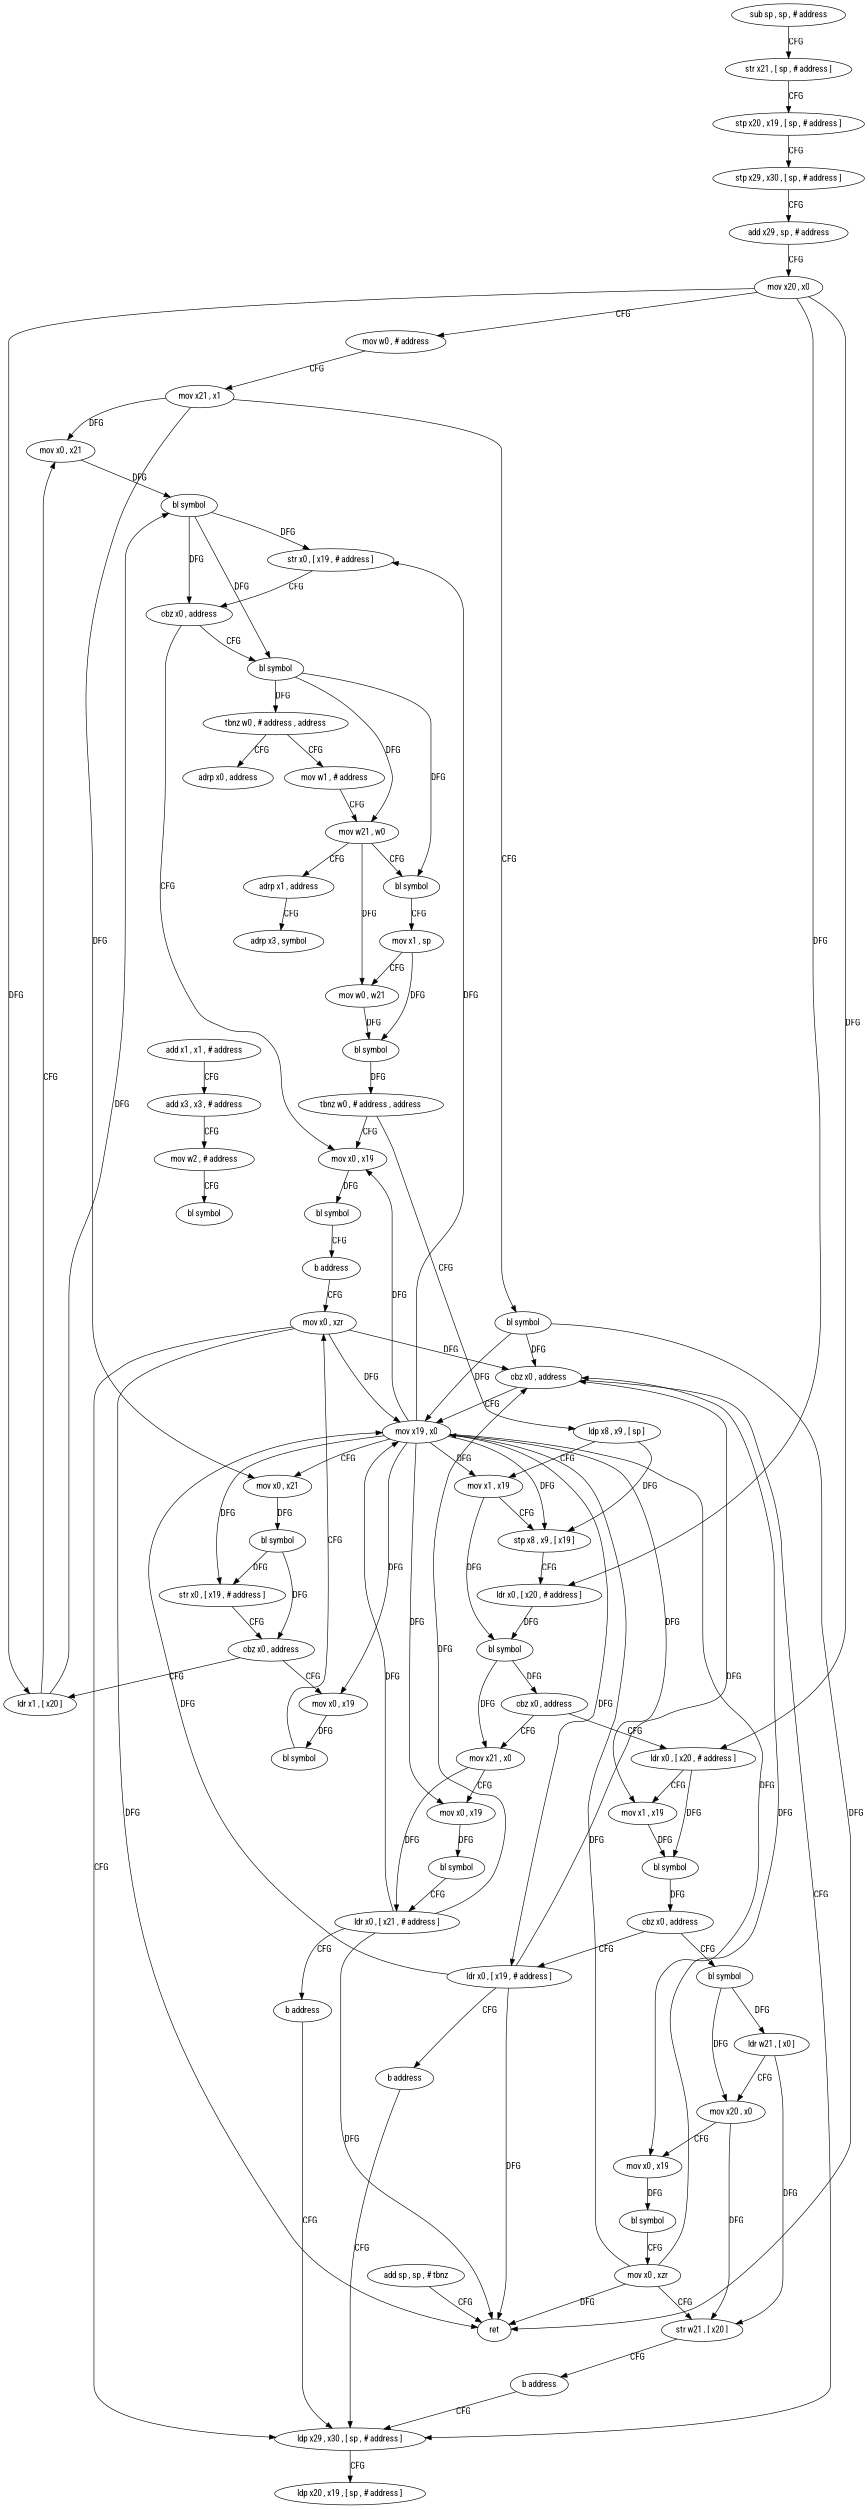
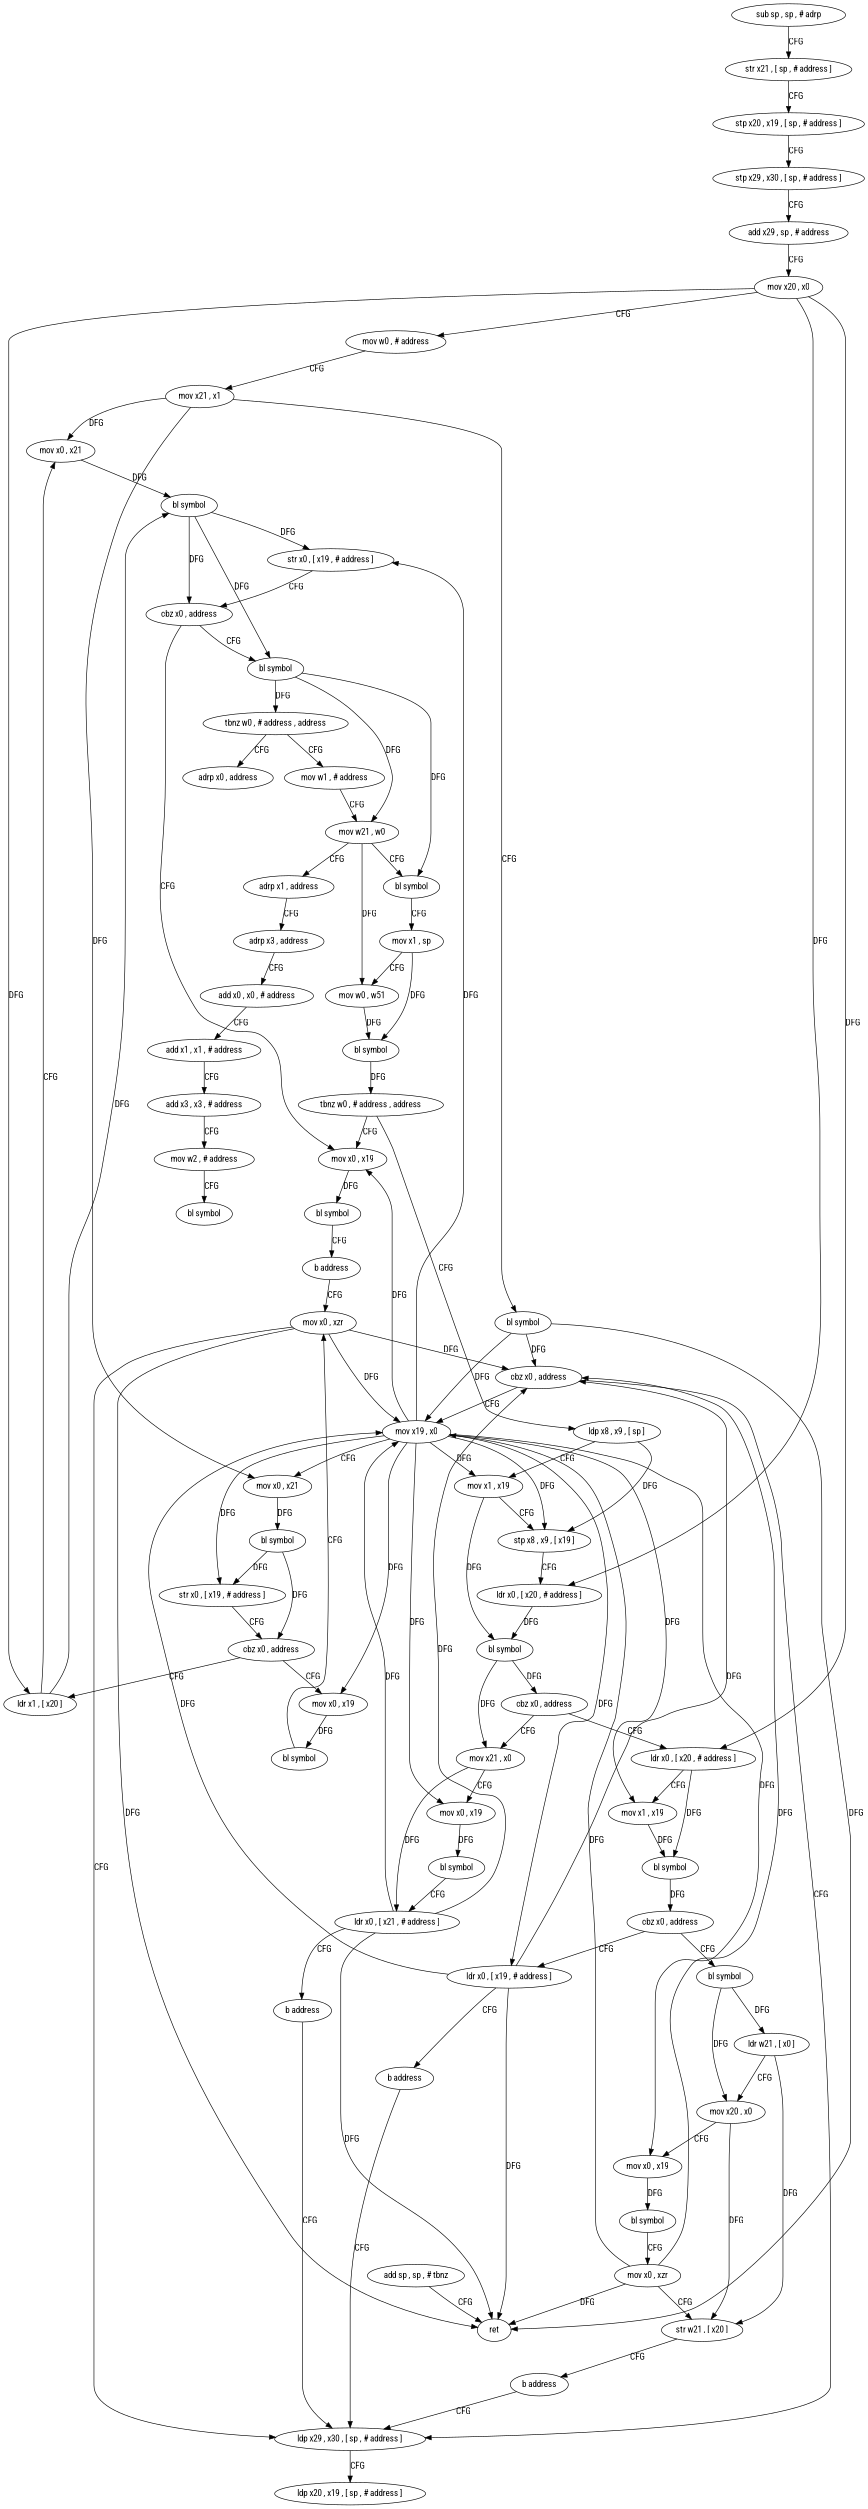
(789, 15) -> (789, 15)
(279, 941) -> (279, 941)
none -> (257, 996)
(362, 996) -> (362, 996)
